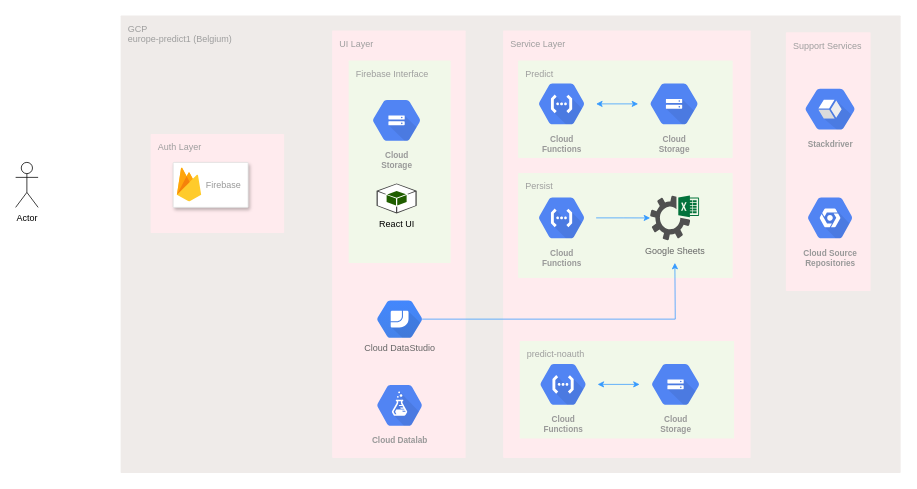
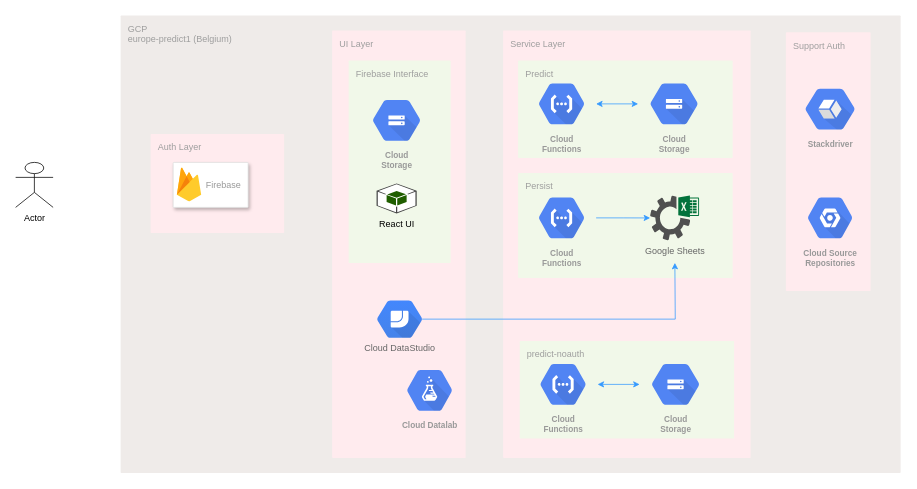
(831, 46) -> (822, 46)
(27, 185) -> (34, 185)
(399, 405) -> (429, 390)
